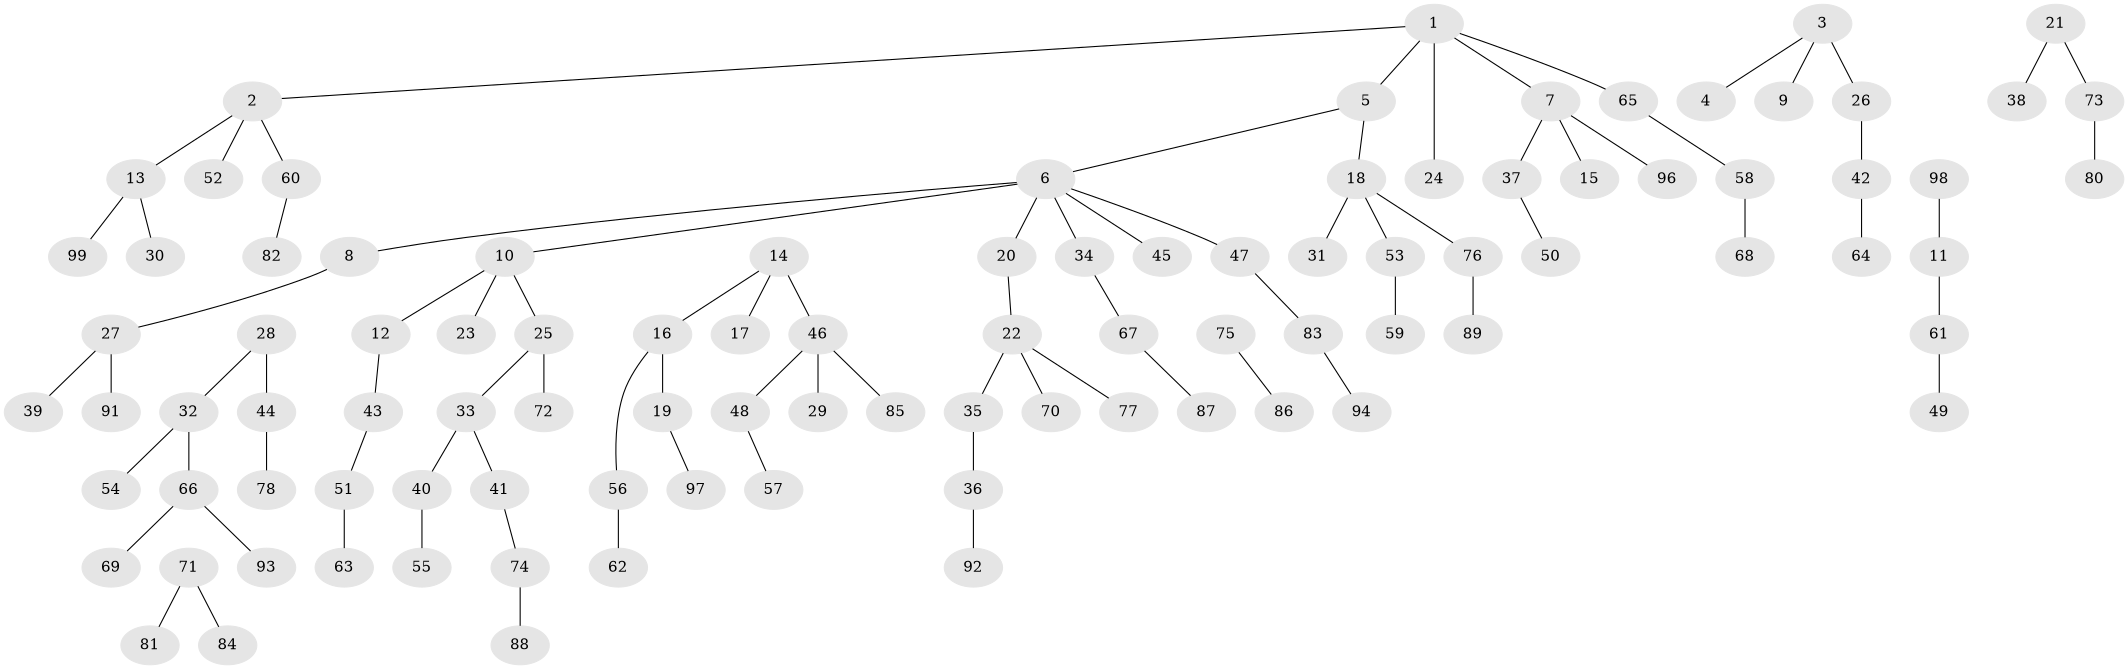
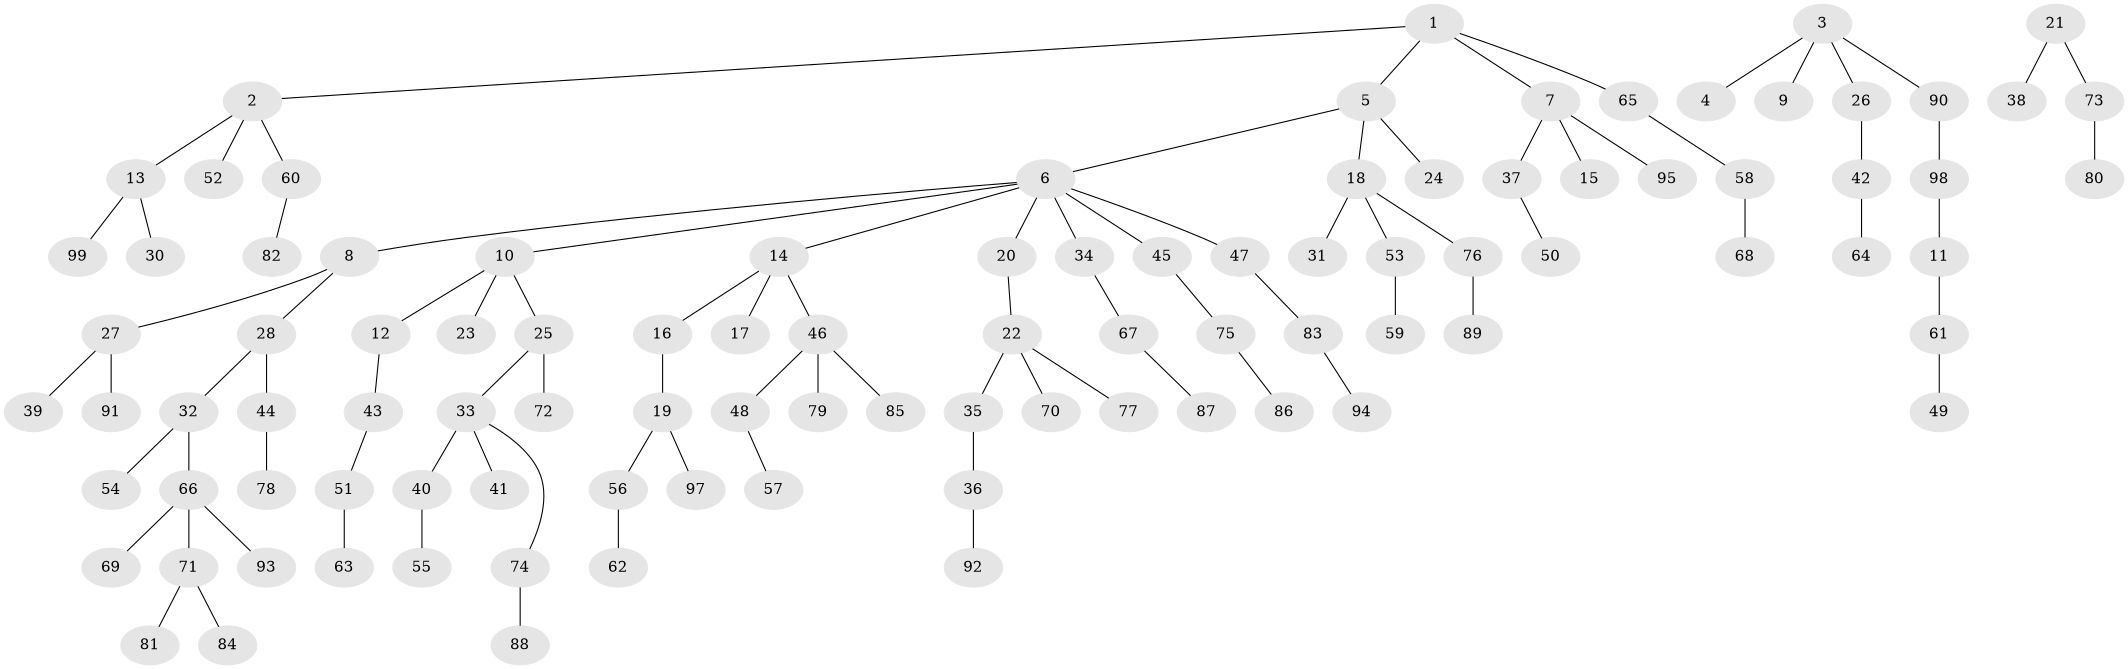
(1434, 101) -> (1400, 140)
none -> (1939, 101)
(1667, 179) -> (1667, 179)
none -> (912, 218)
none -> (308, 296)
none -> (1194, 296)
(620, 407) -> (640, 451)
(818, 412) -> (818, 412)
none -> (189, 529)
(510, 529) -> (541, 477)
